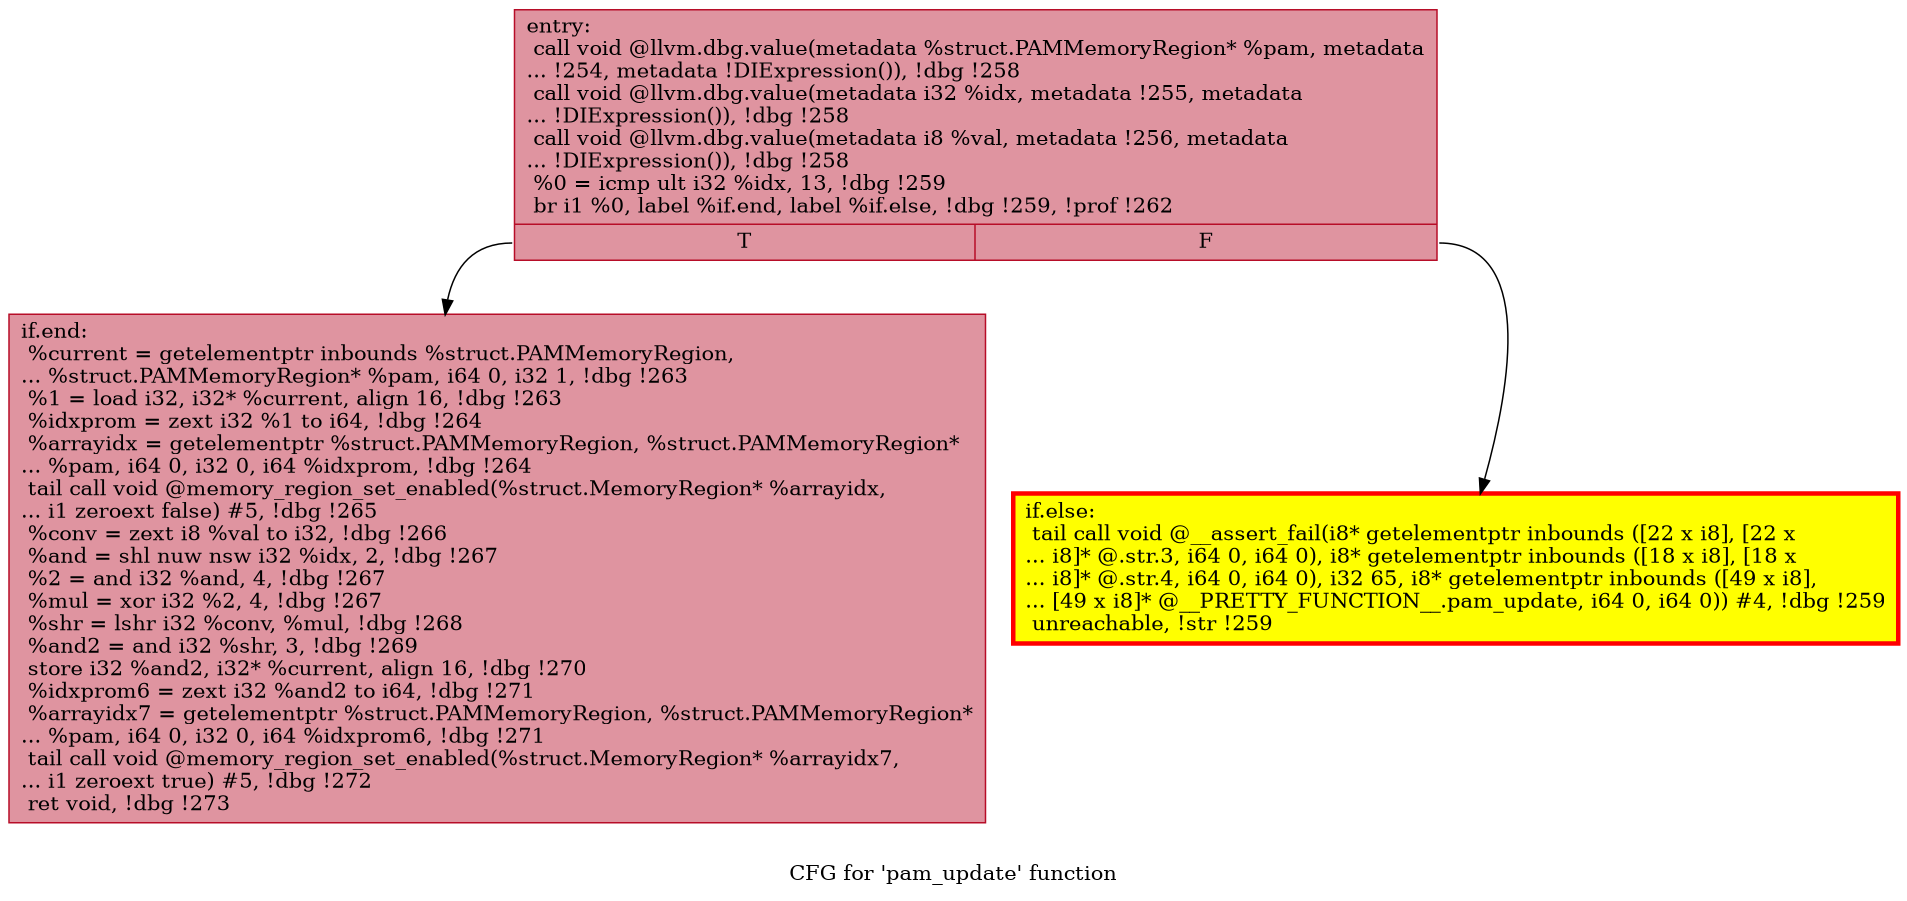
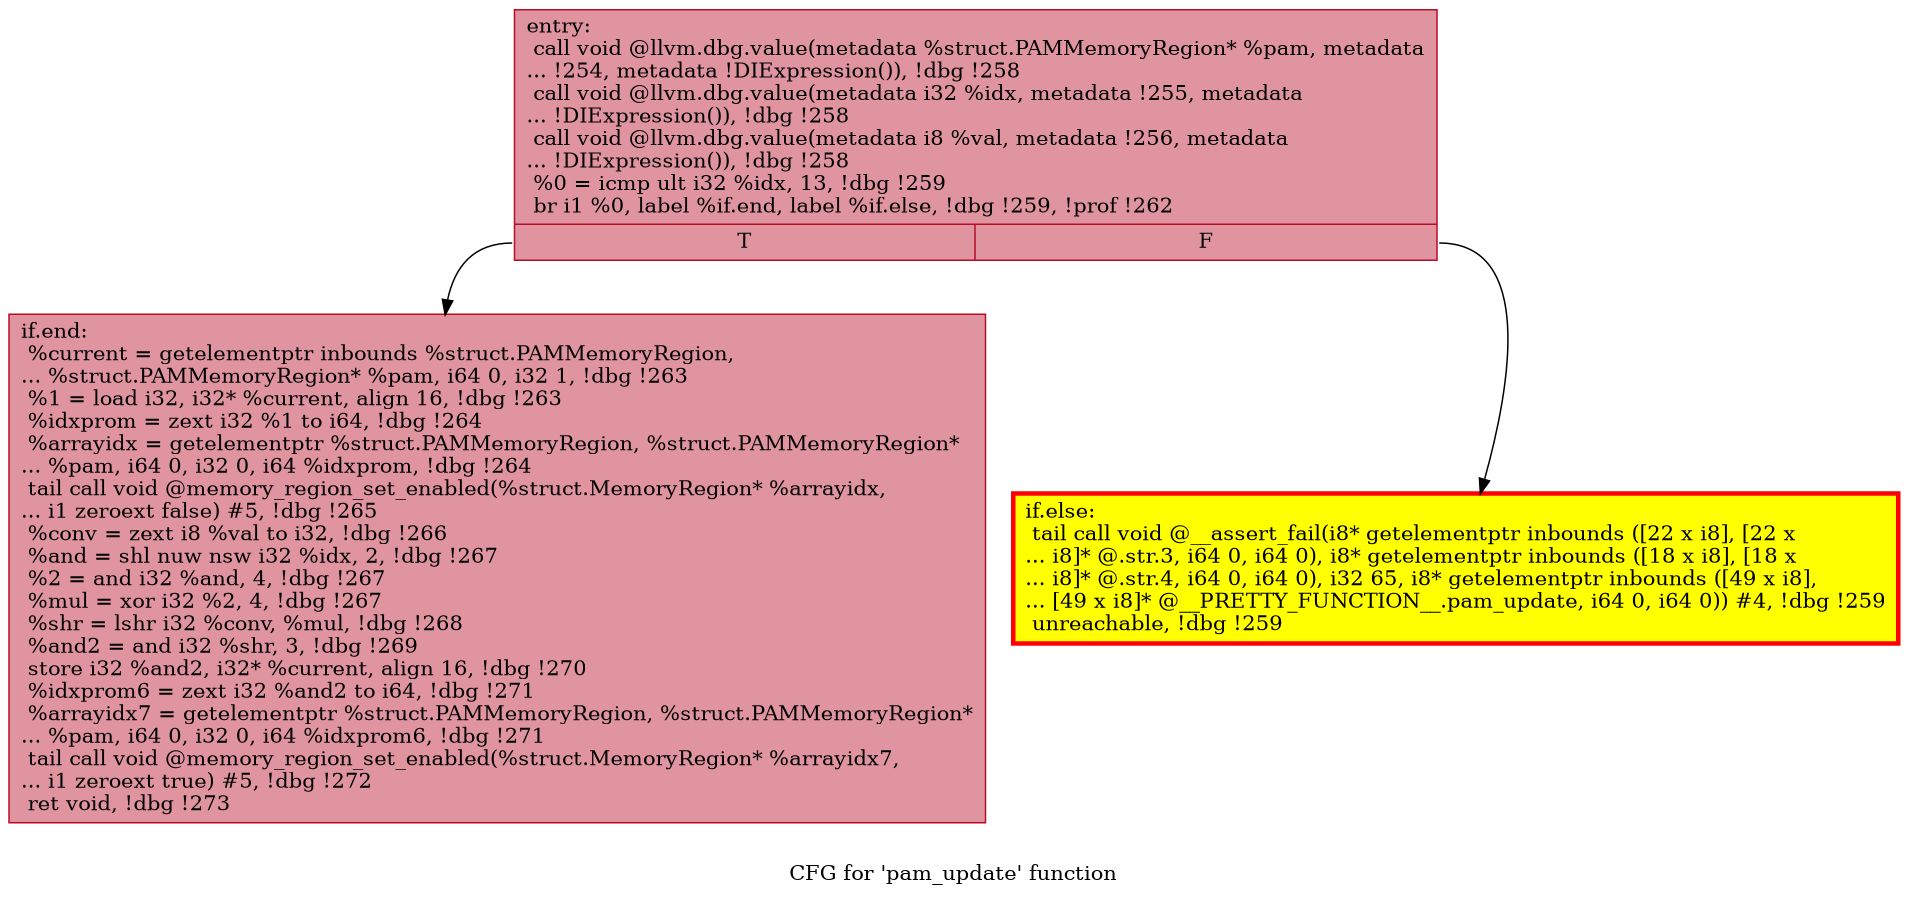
(1150, 624) -> (1154, 624)
